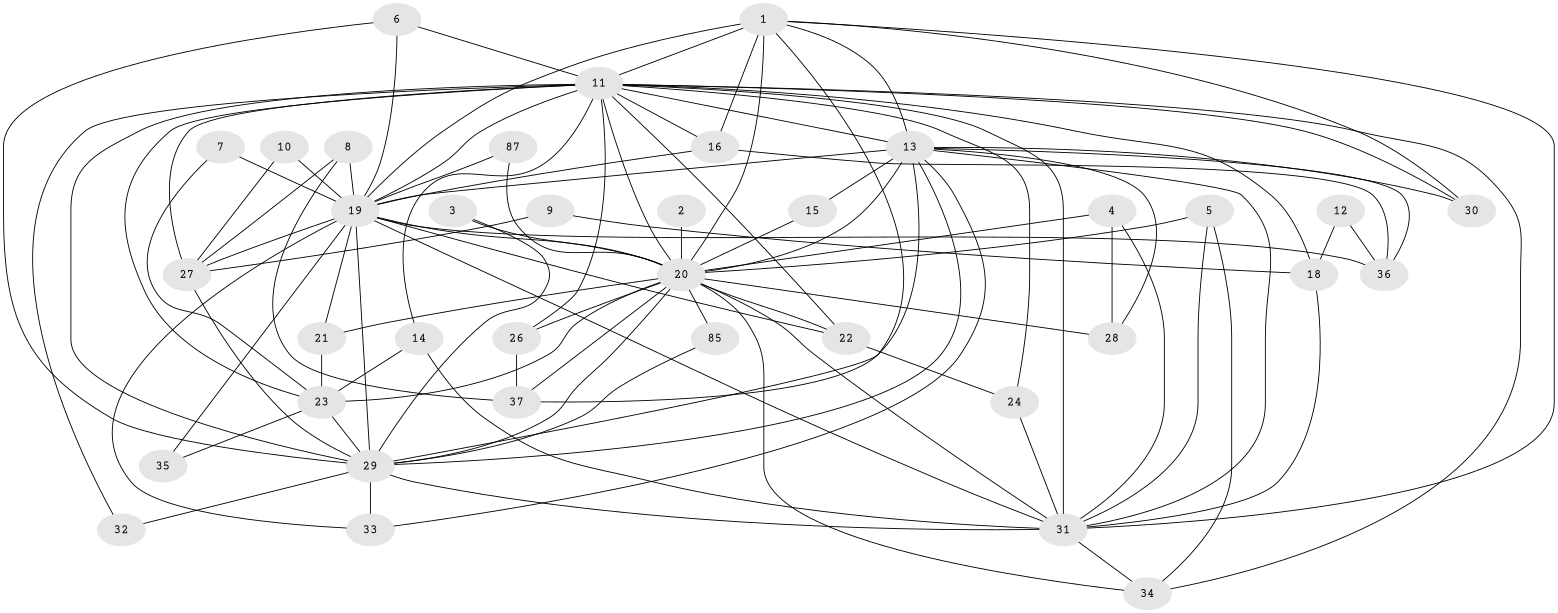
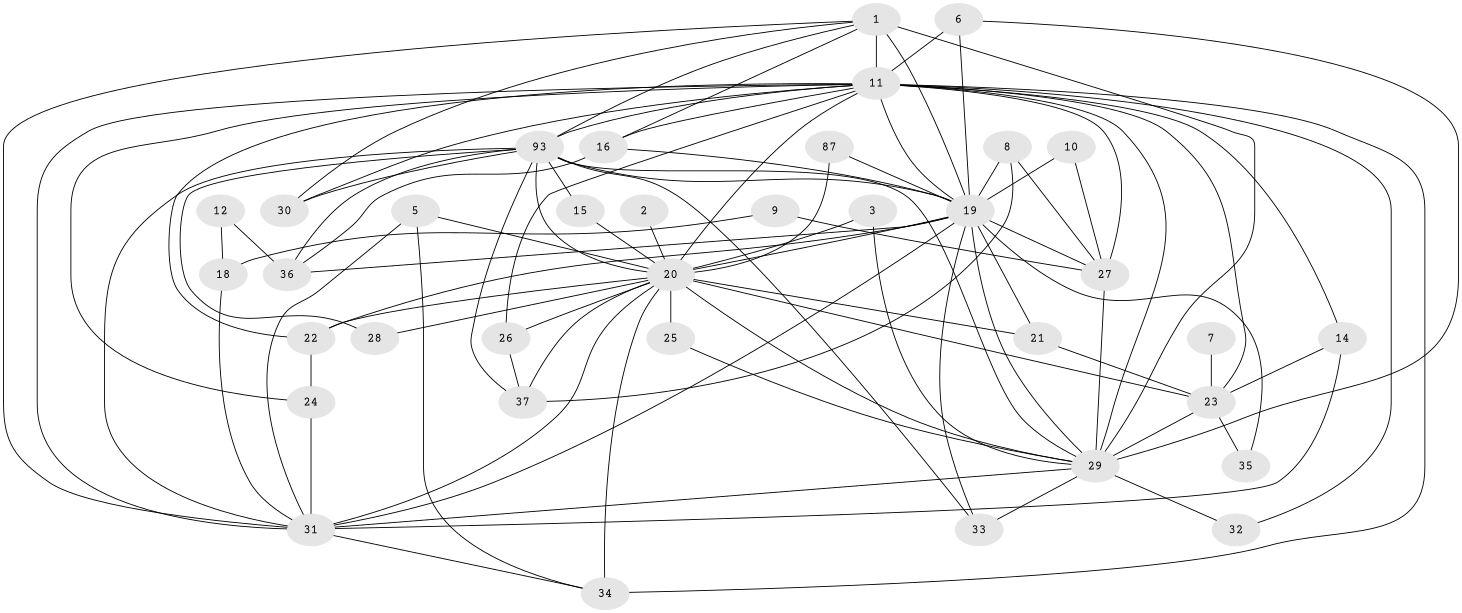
(991, 116) -> none
(752, 143) -> none
(910, 147) -> (540, 147)
(288, 179) -> none
(1112, 211) -> none
(715, 338) -> (671, 338)
